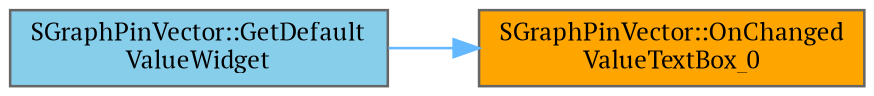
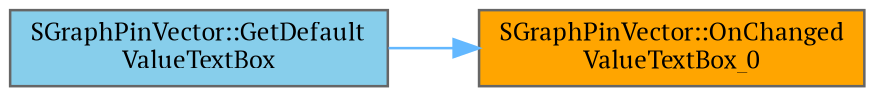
(199, 48) -> (199, 48)
